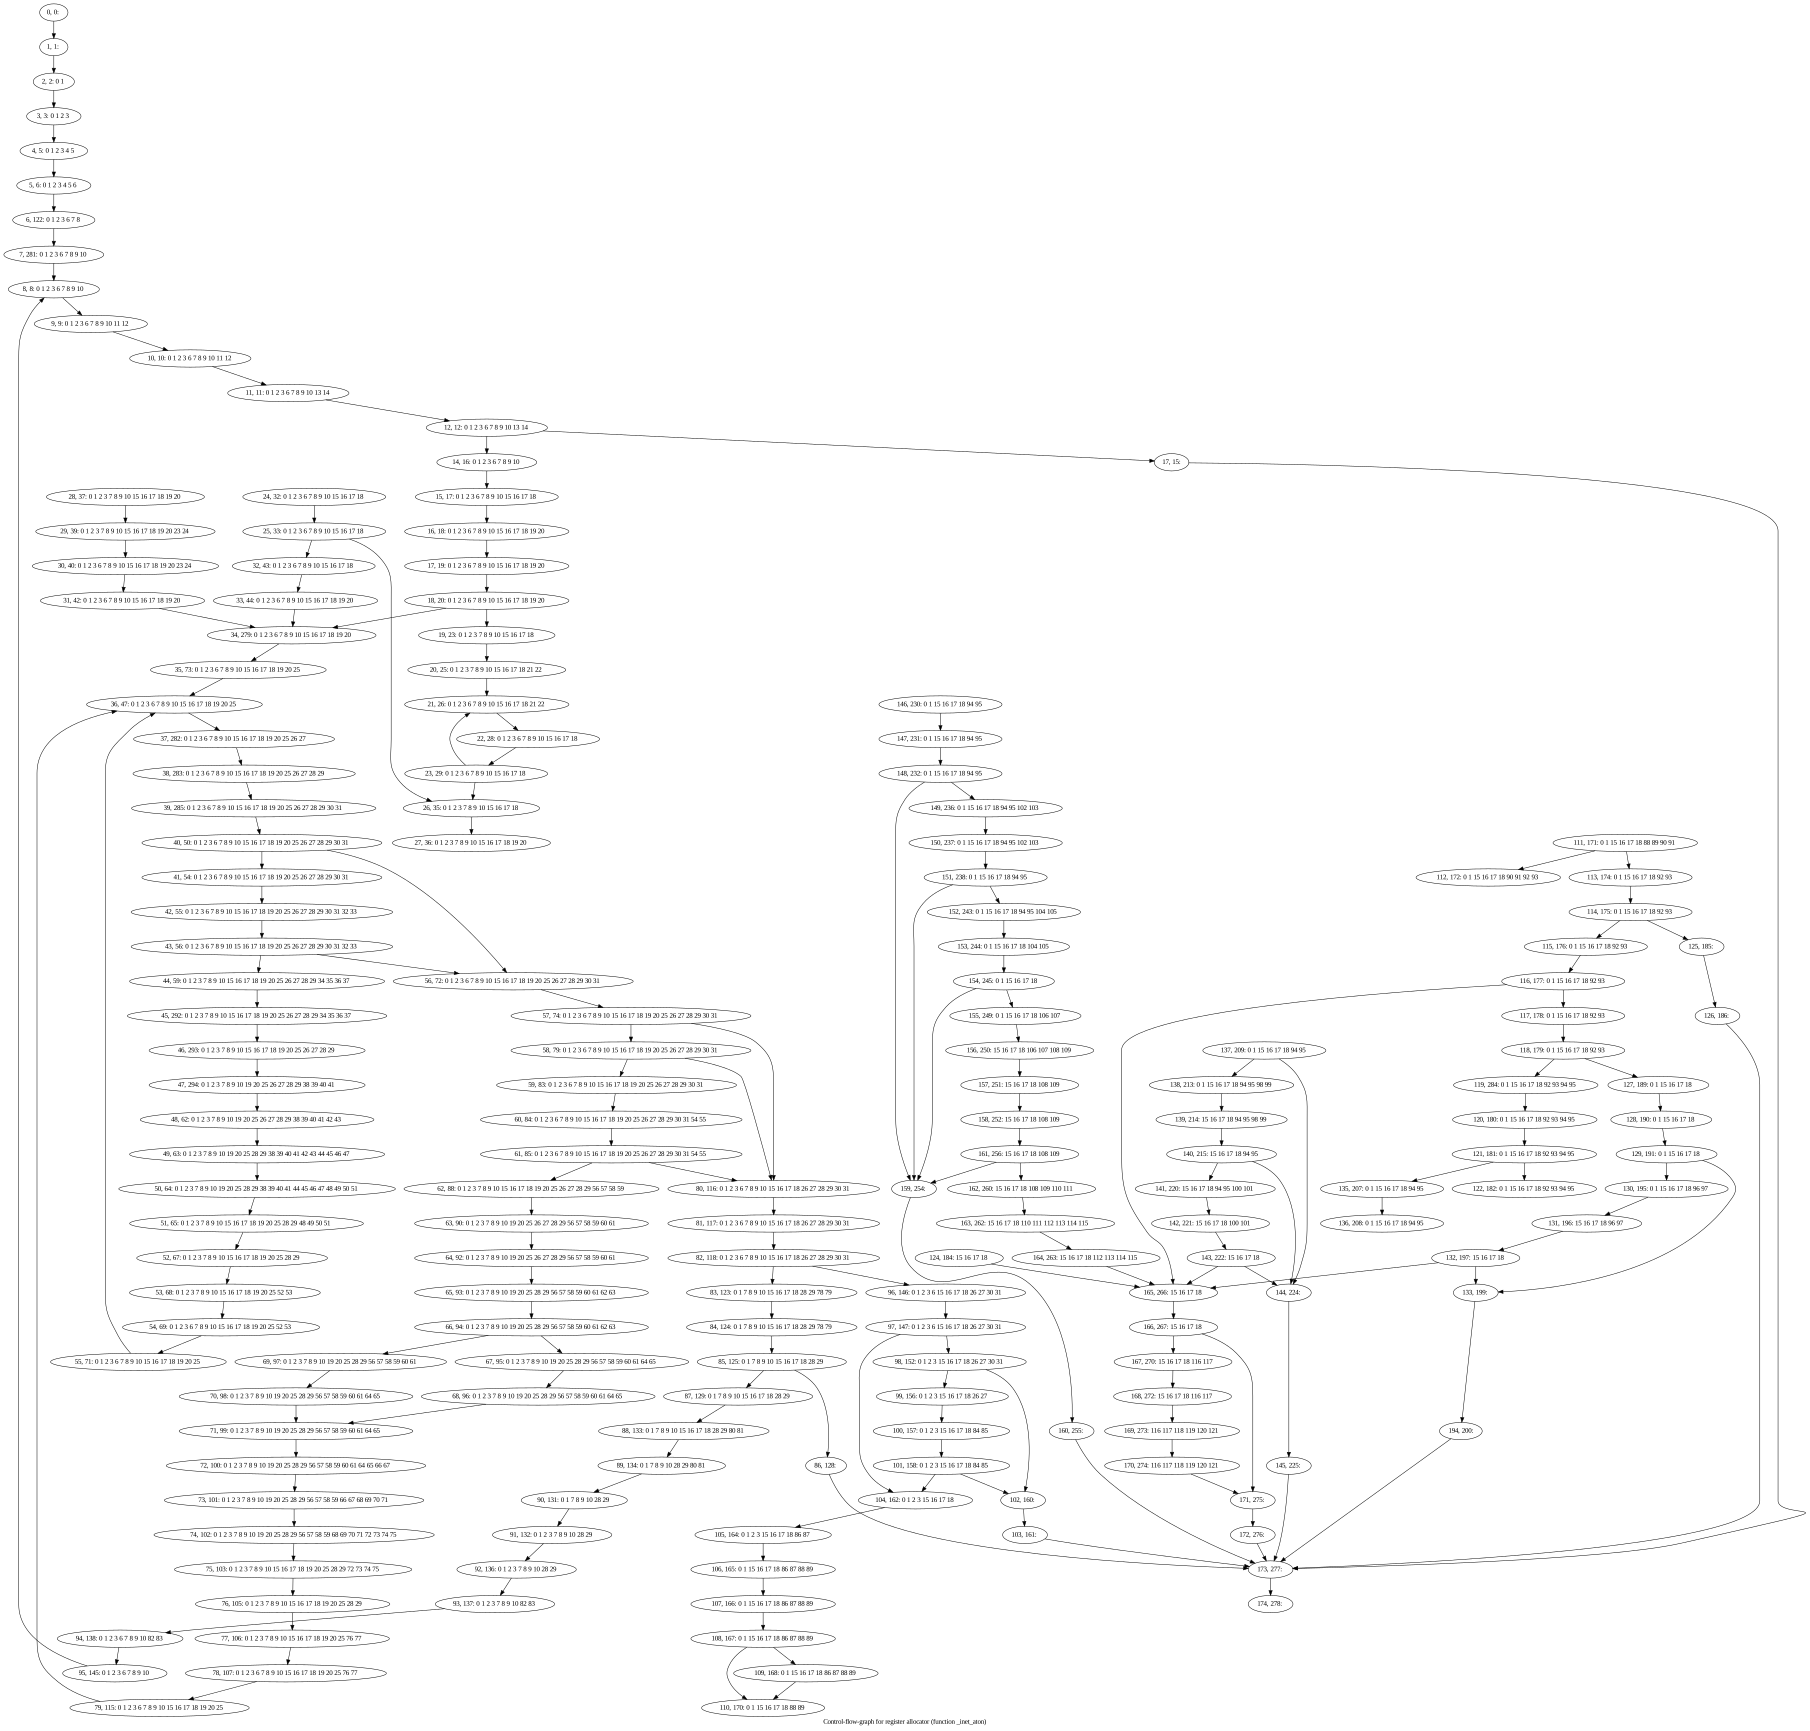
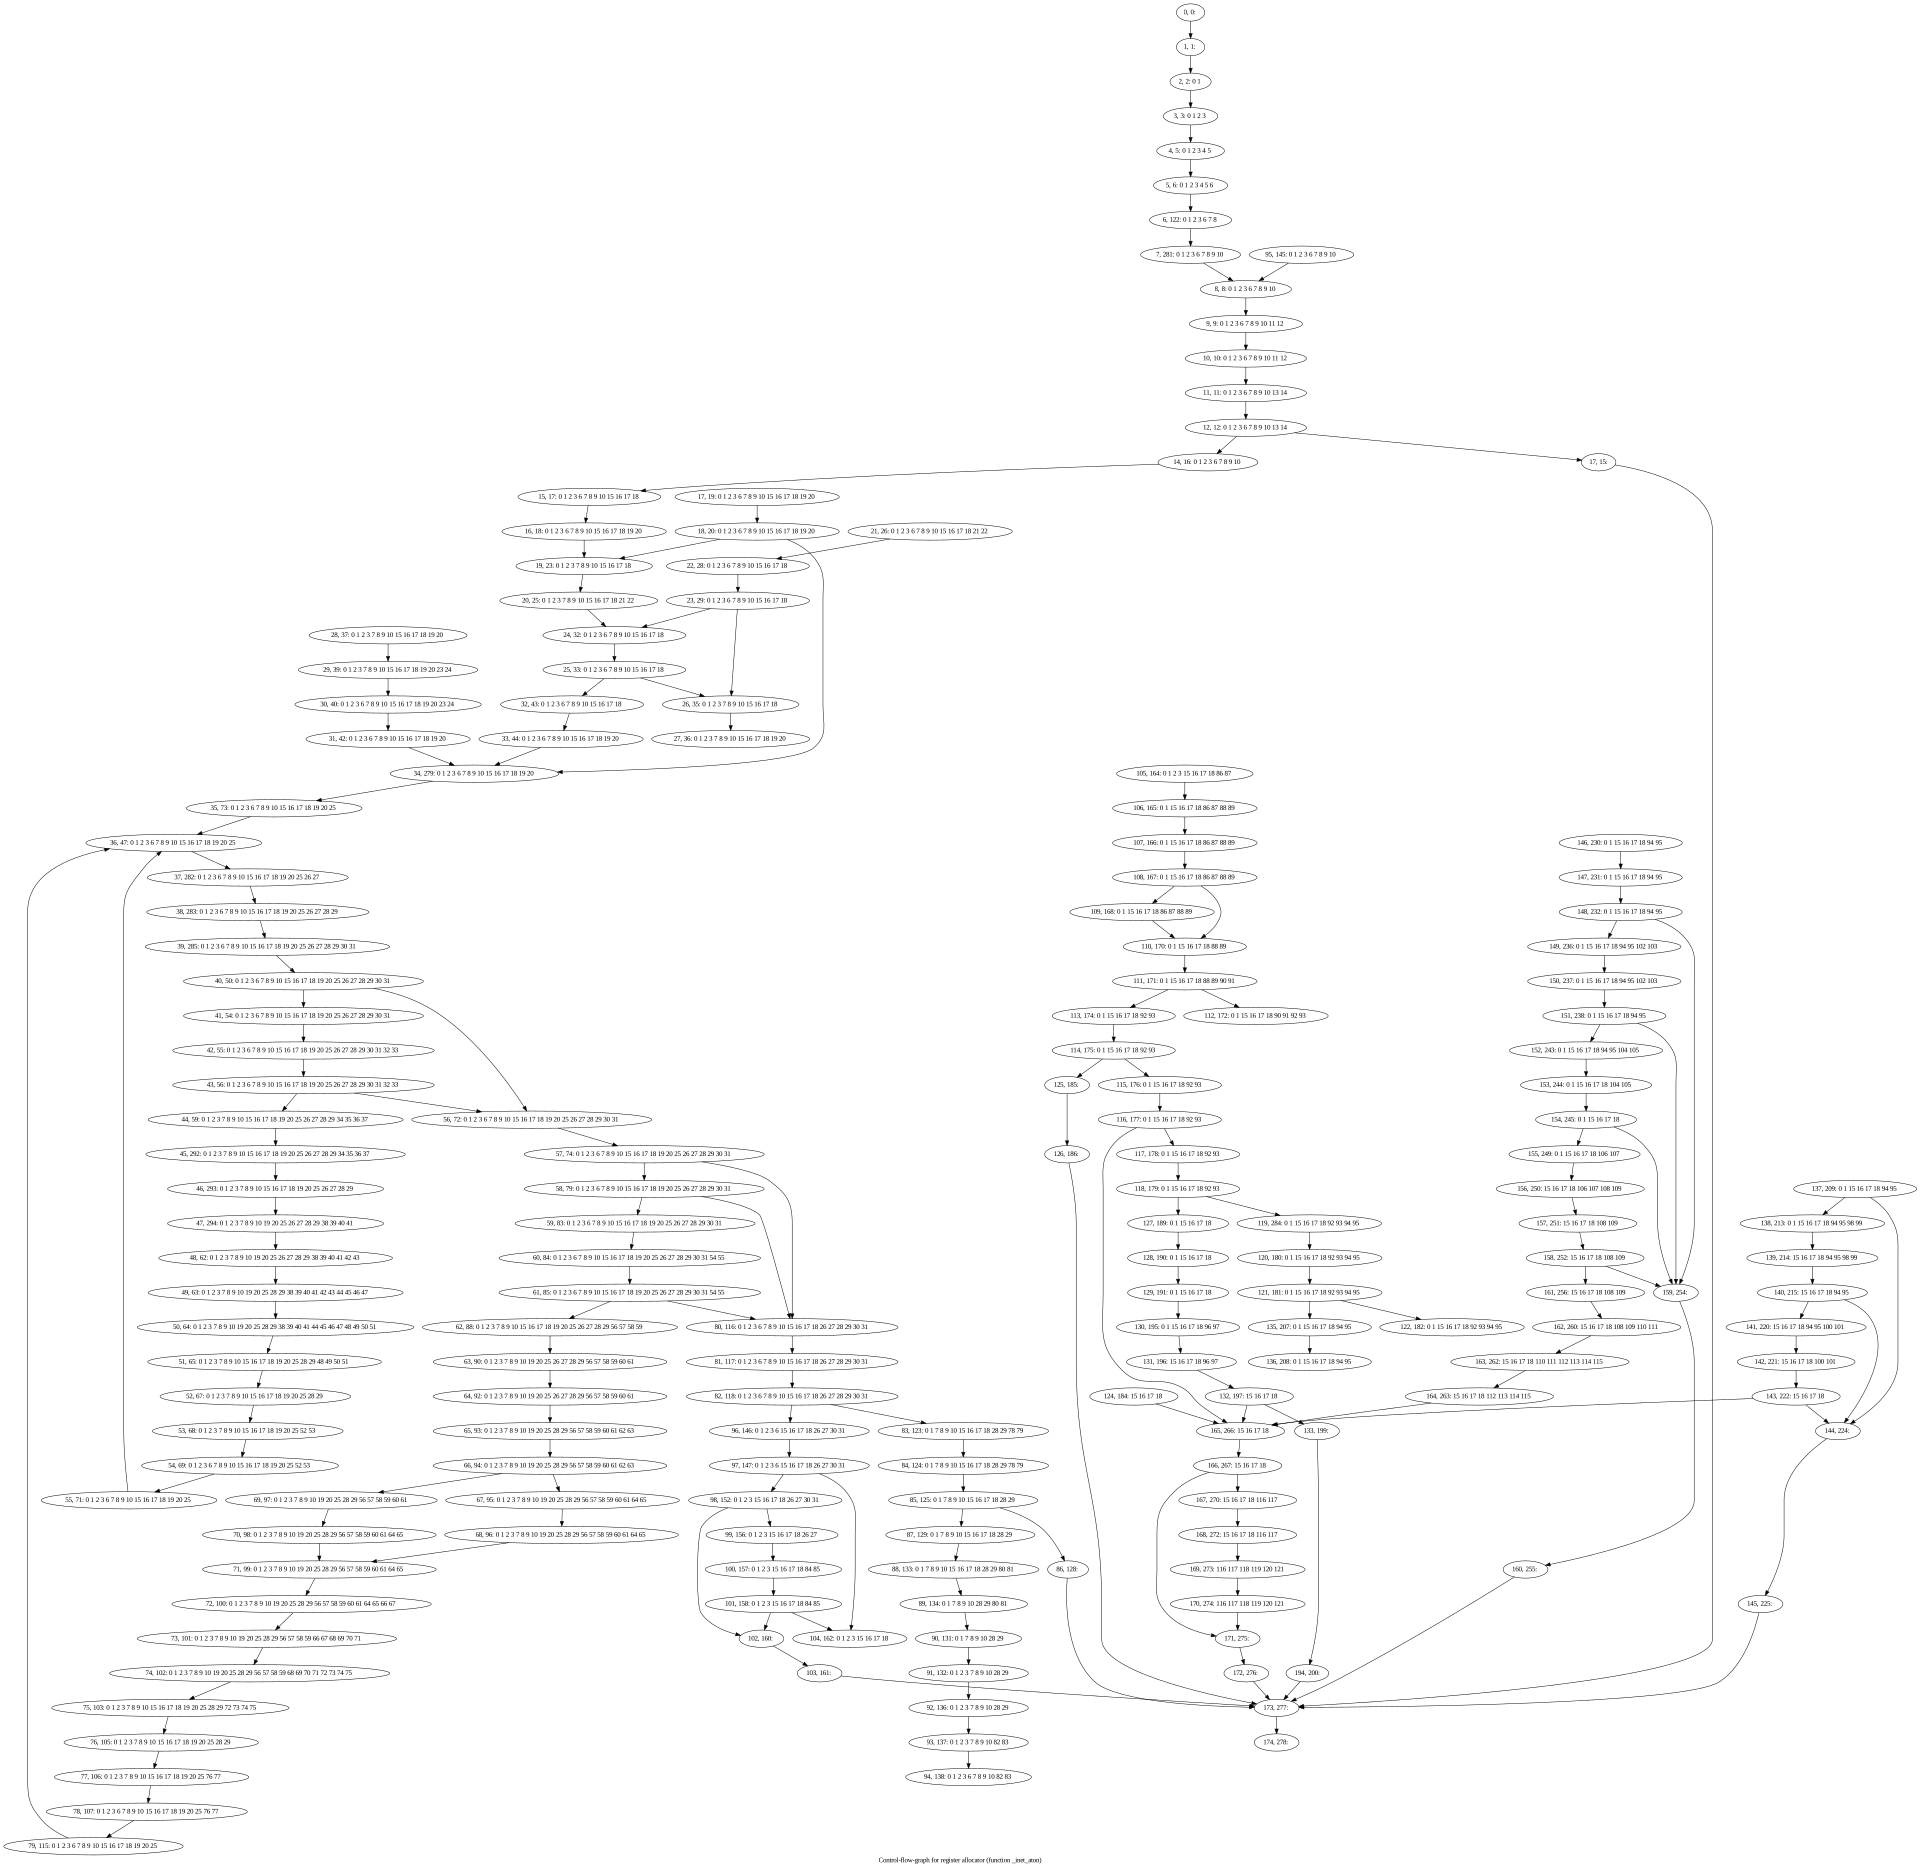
(487, 546) -> (584, 546)
(487, 685) -> (595, 616)
(450, 740) -> (679, 617)
none -> (1185, 962)
(966, 1172) -> (1631, 1275)
(1654, 1259) -> none
(842, 1517) -> none
(118, 1654) -> none
